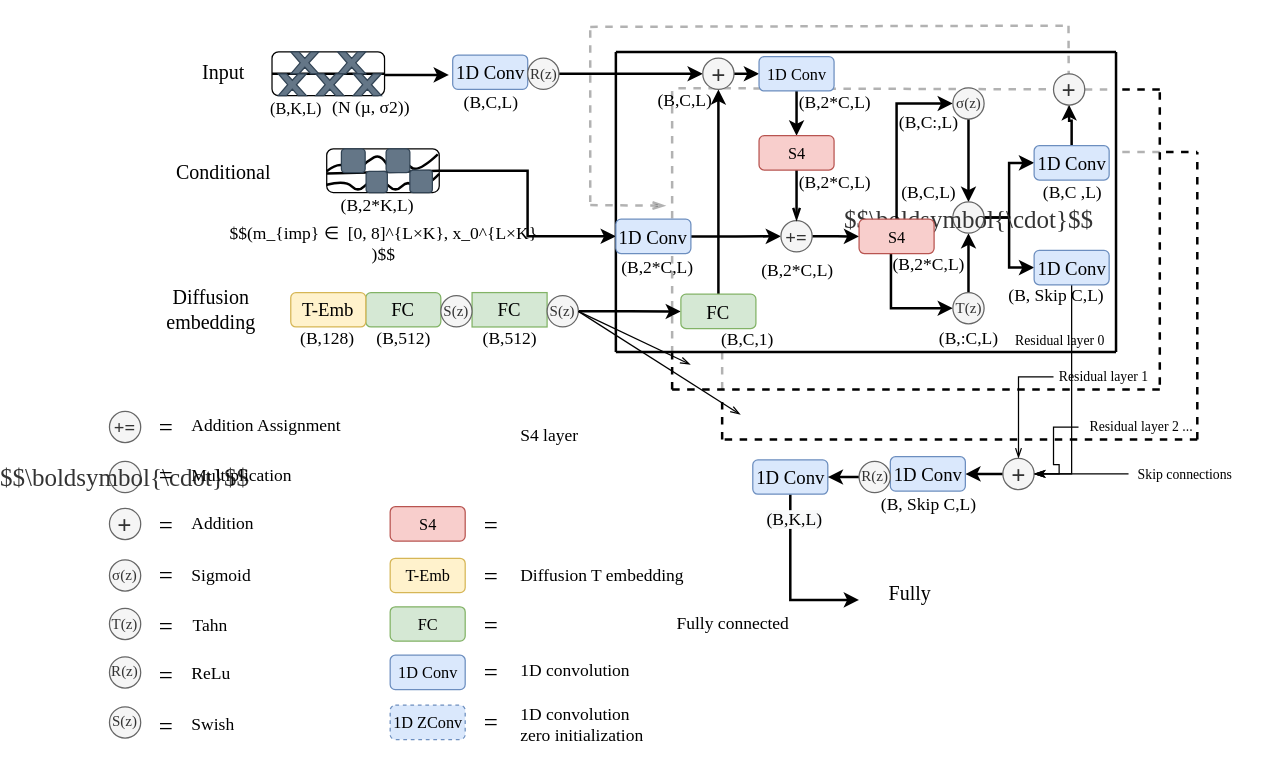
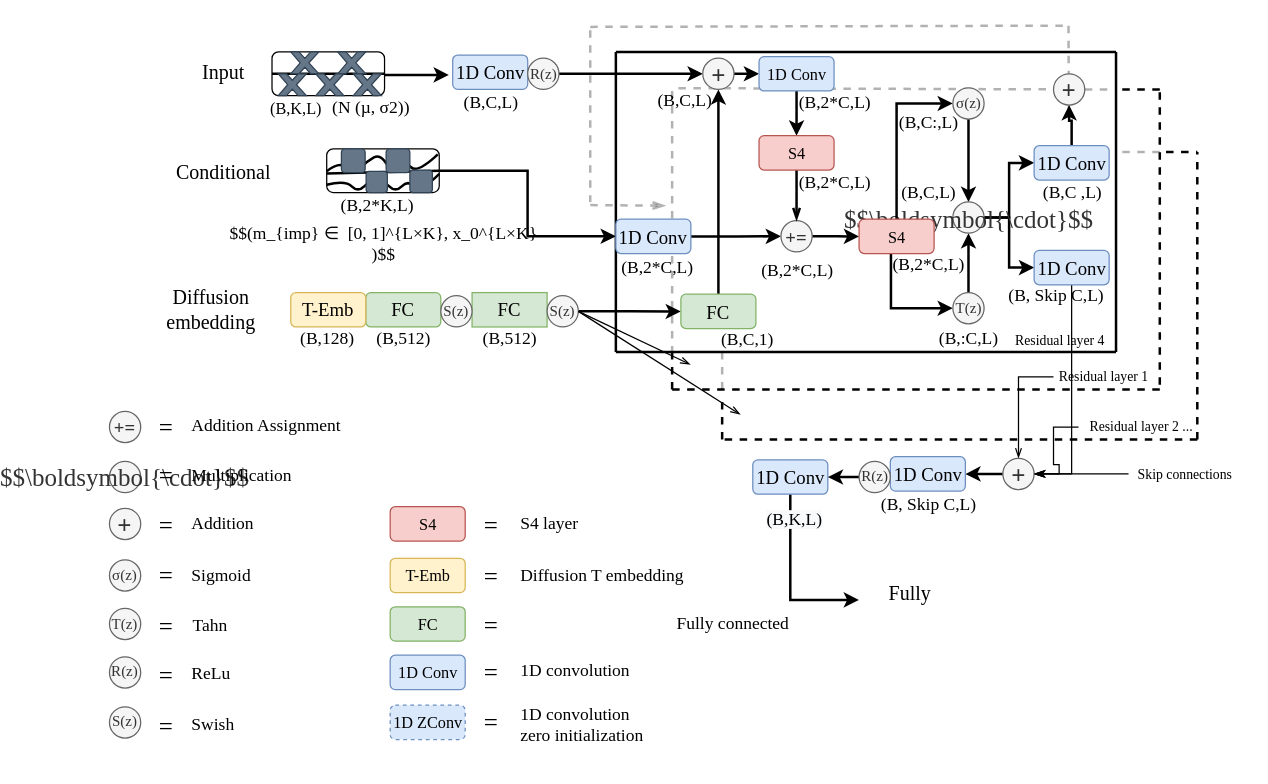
(384, 244) -> (384, 244)
(1060, 341) -> (1060, 341)
(562, 436) -> (562, 524)
